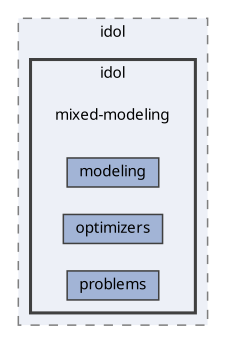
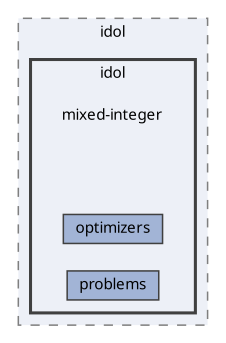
(113, 116) -> (113, 116)
(113, 172) -> none
